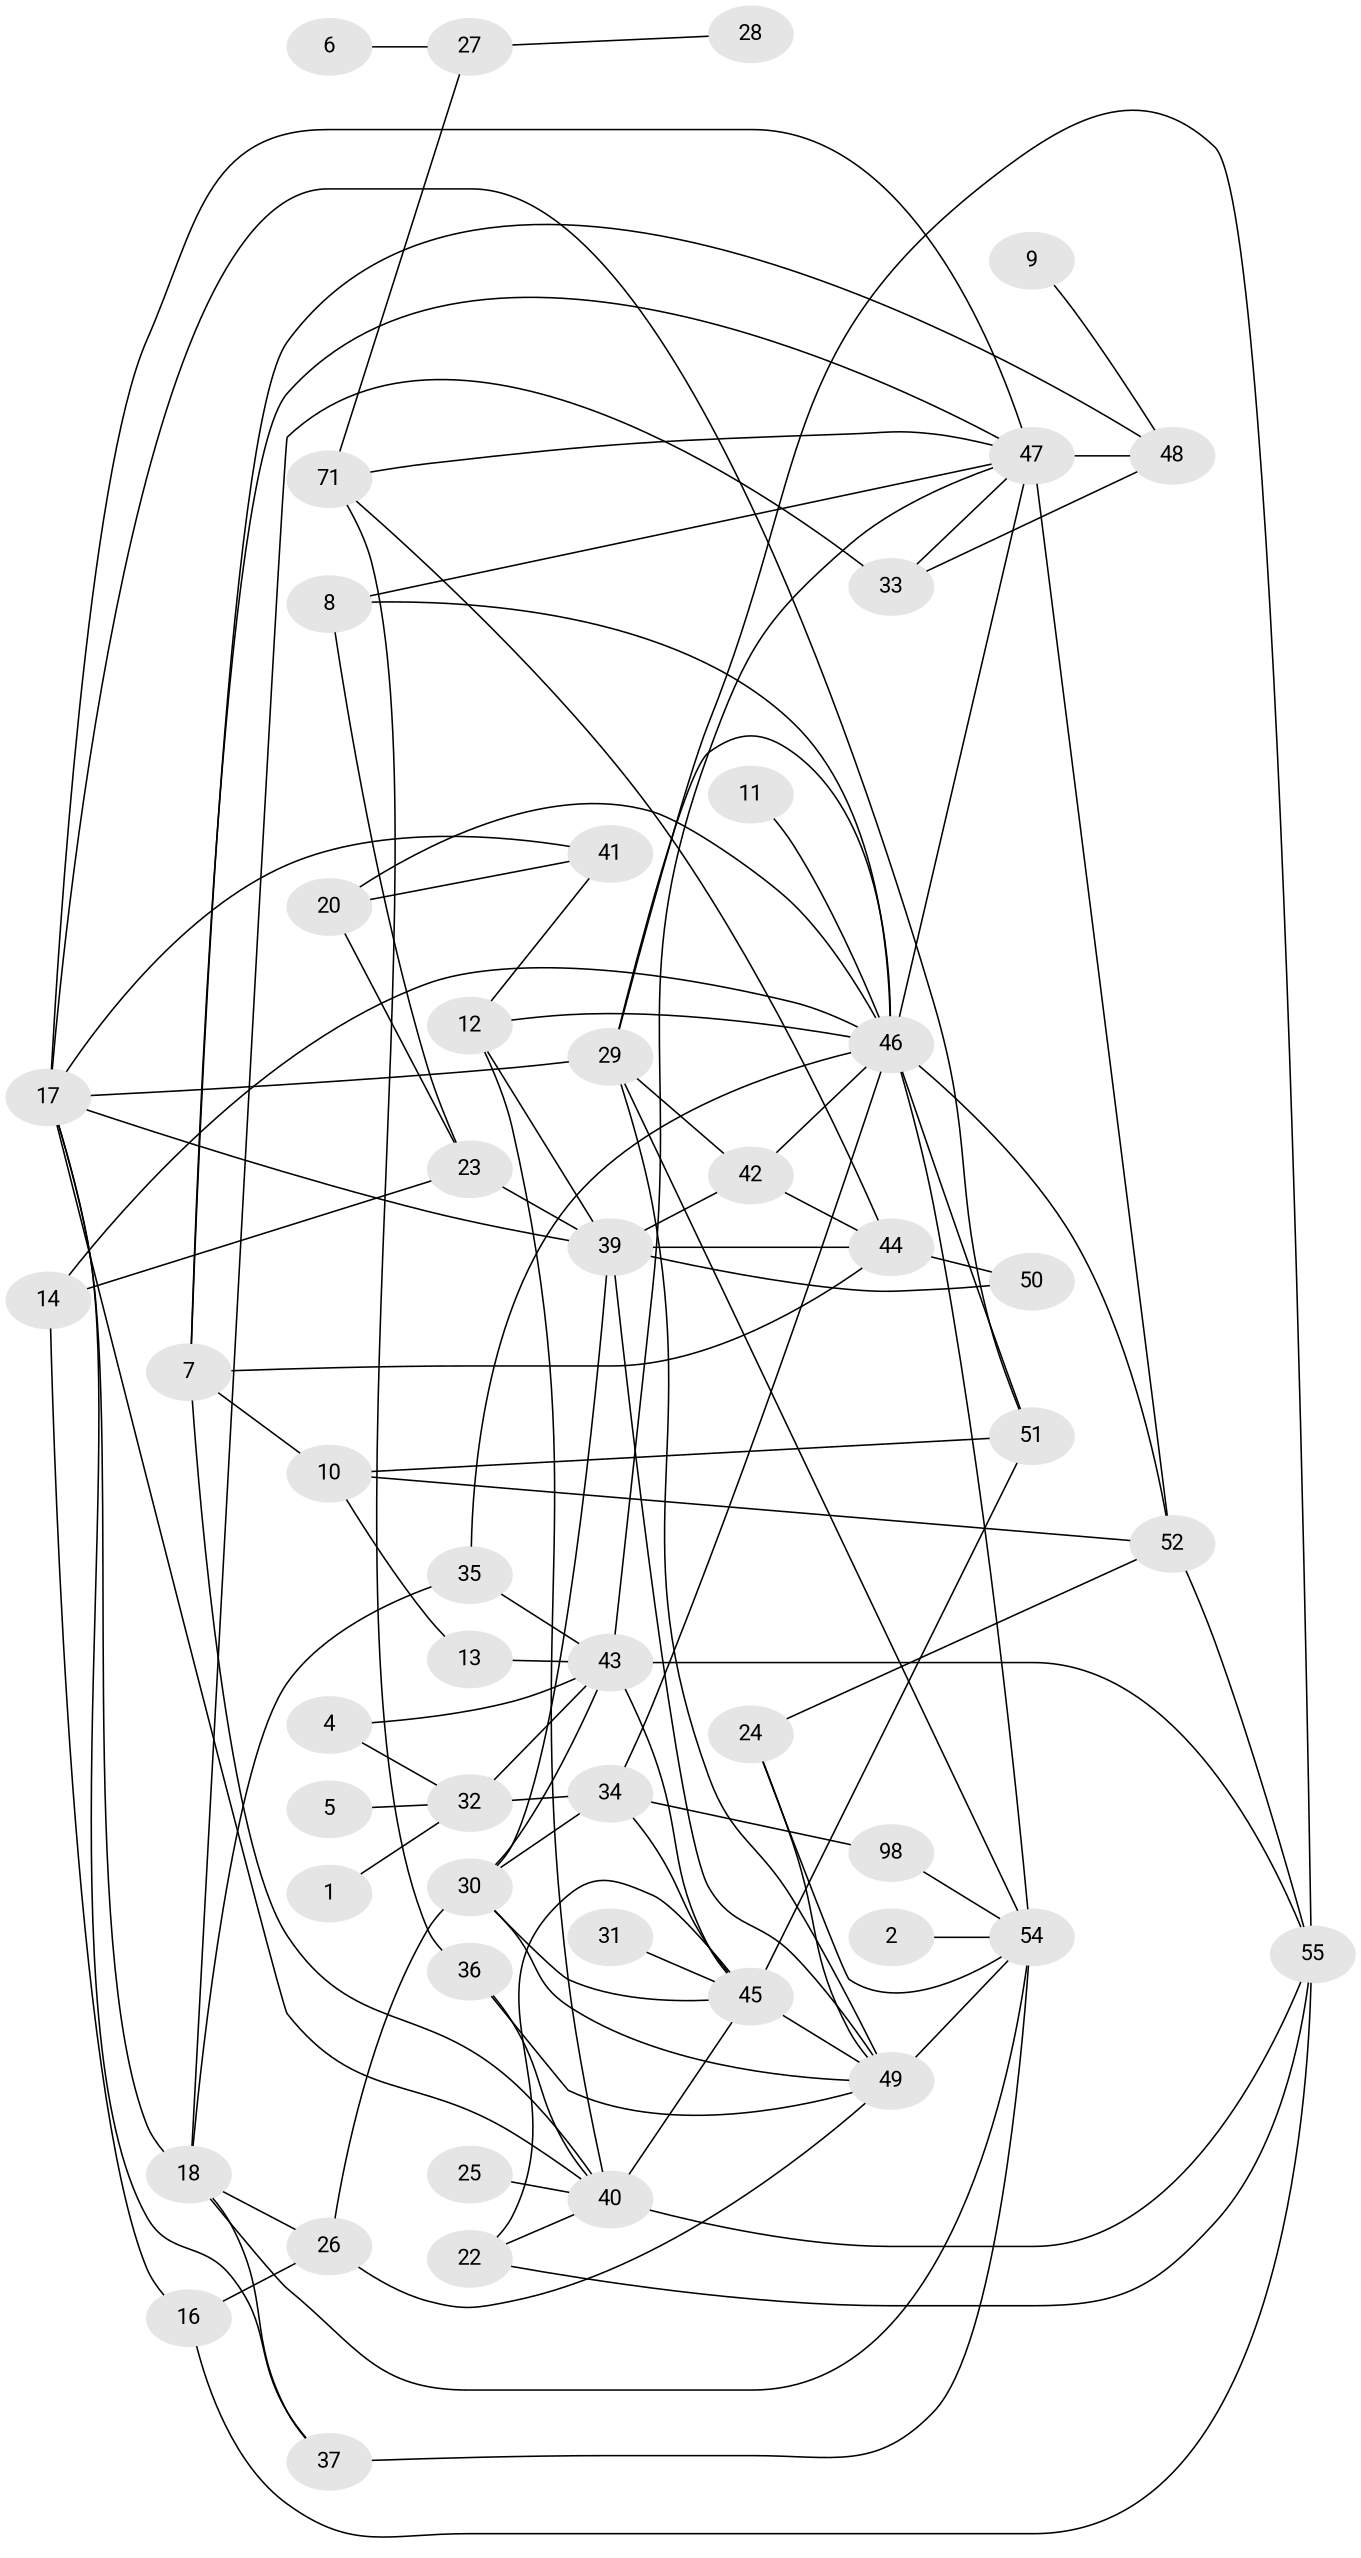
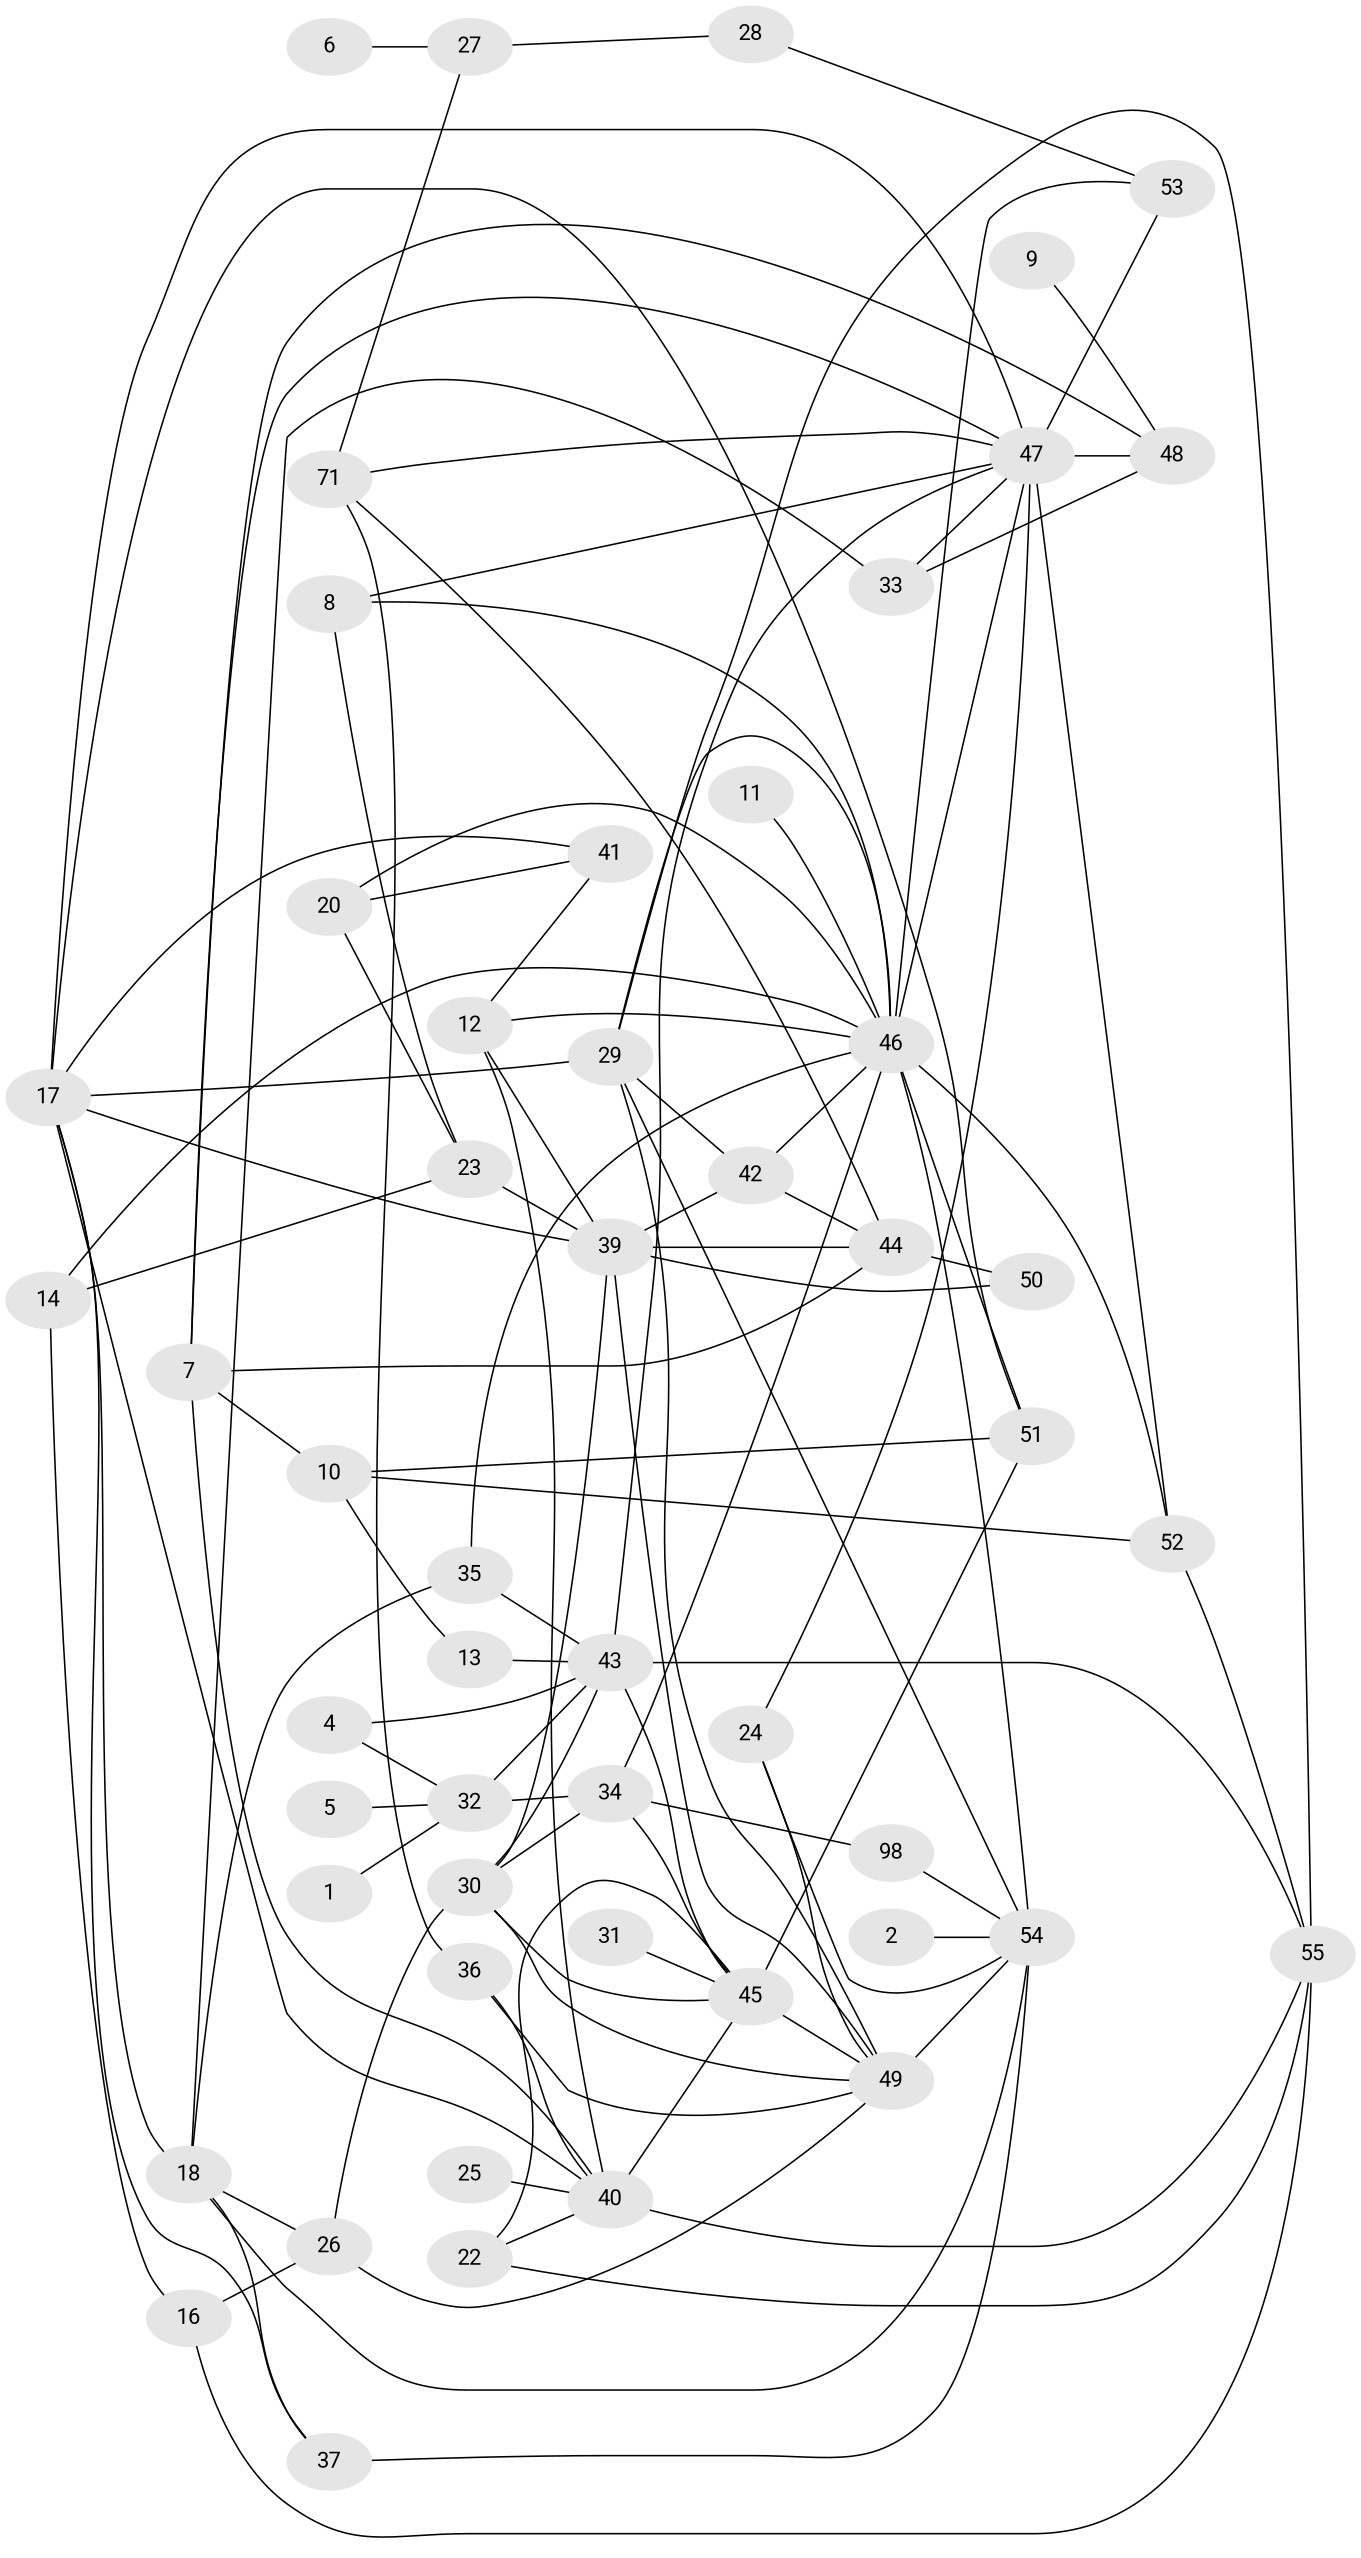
none -> (1172, 189)
(962, 1639) -> (976, 1082)
